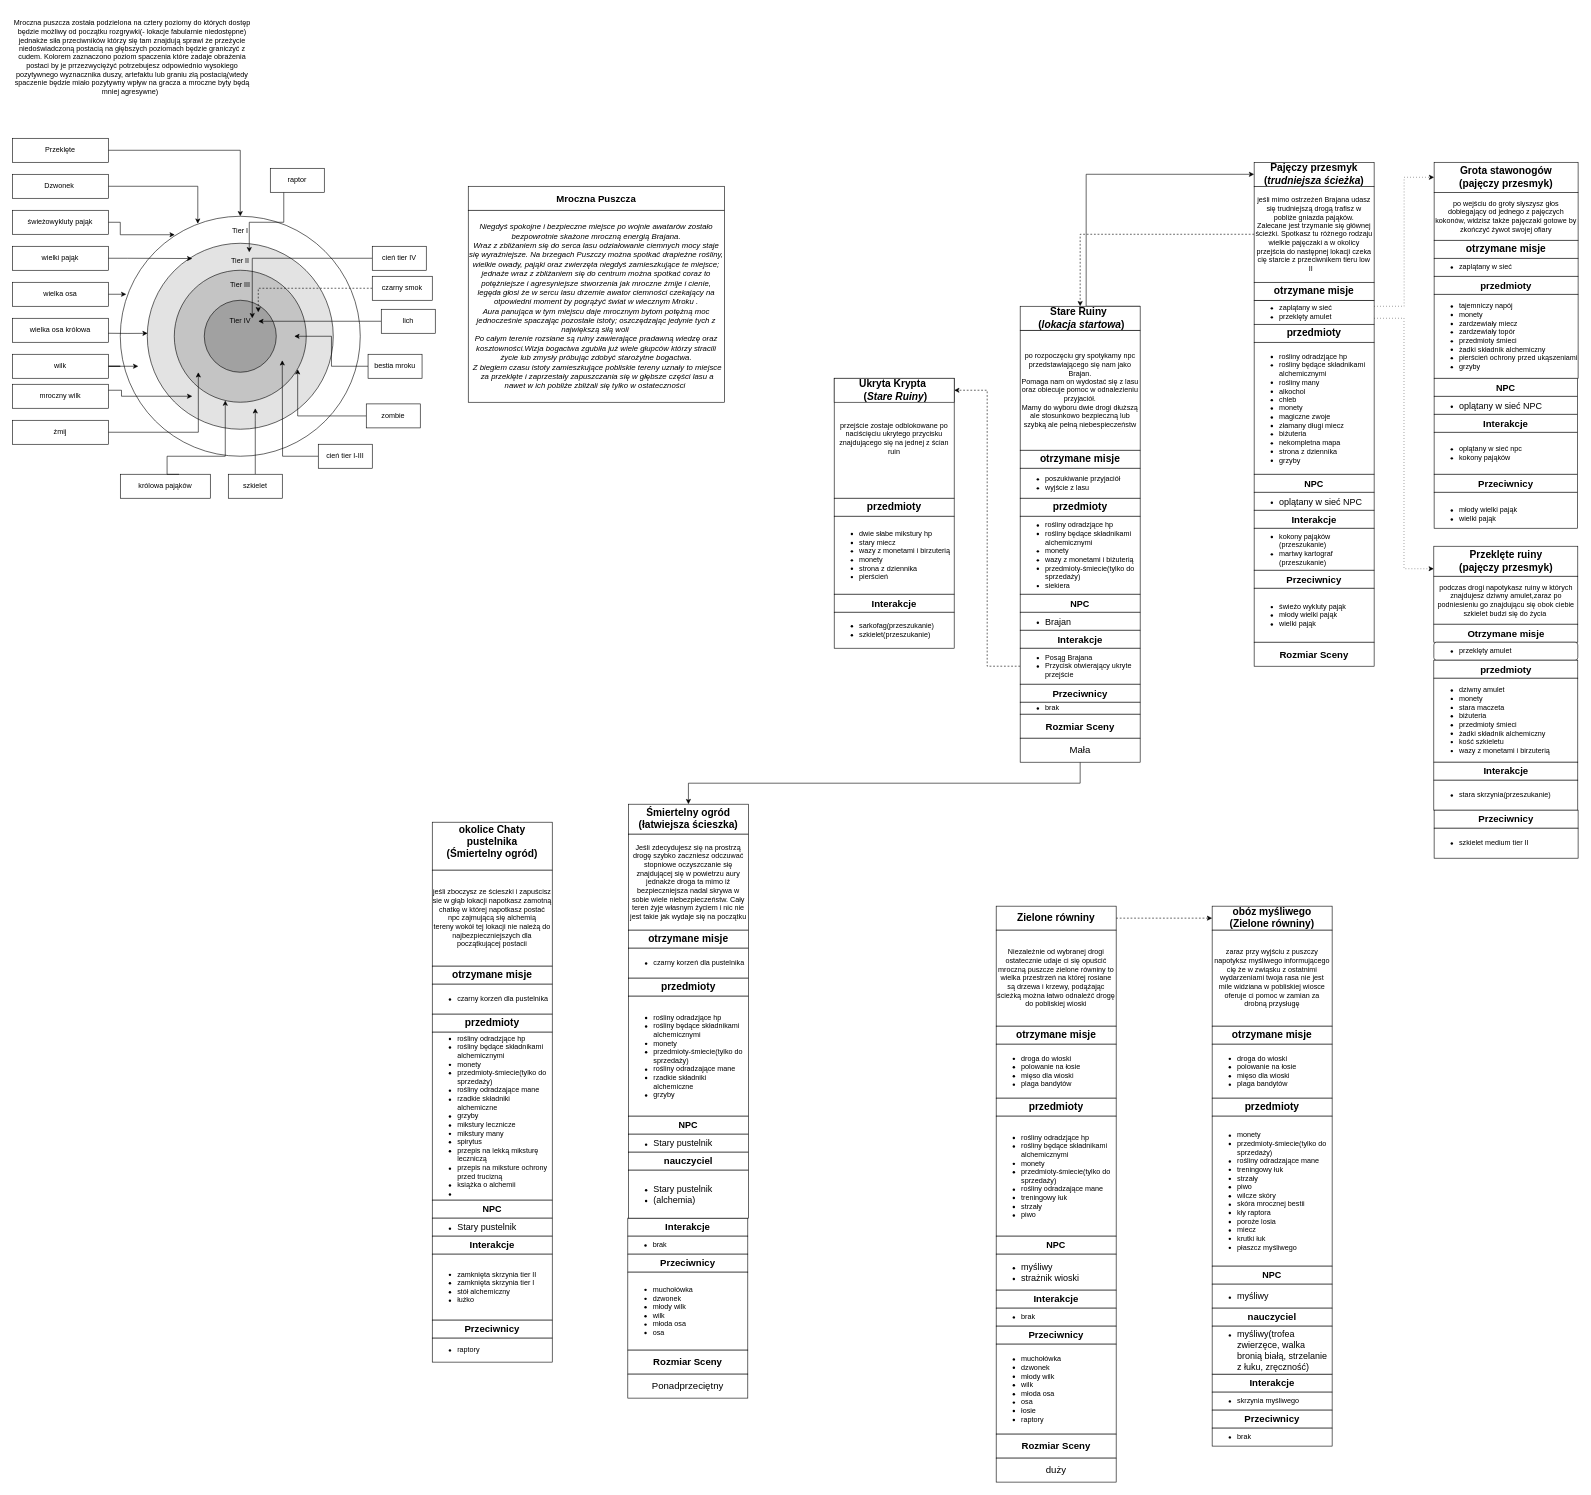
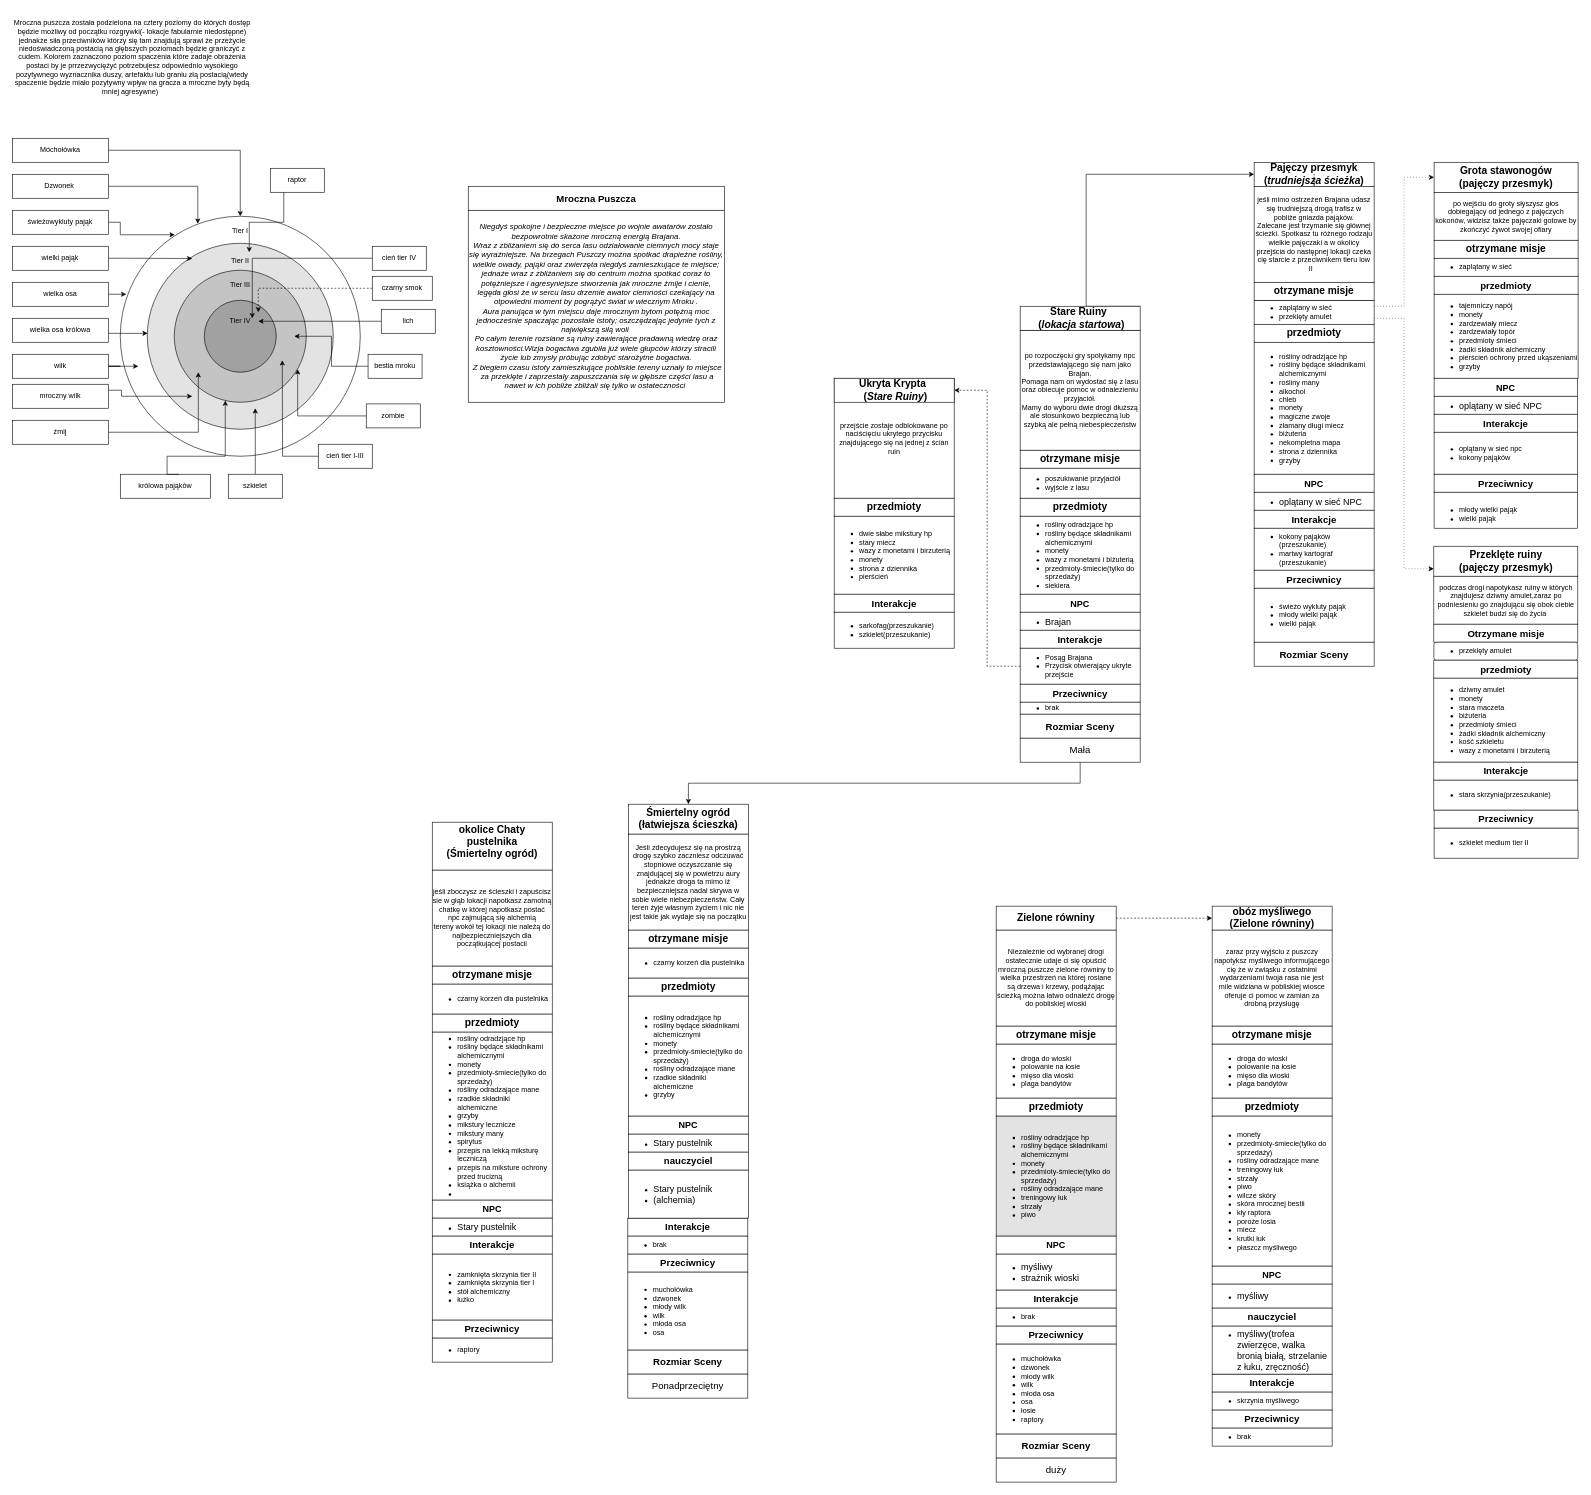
(60, 150) -> (60, 150)
(1080, 234) -> (1314, 174)
(1056, 1176) -> (1056, 1176)
